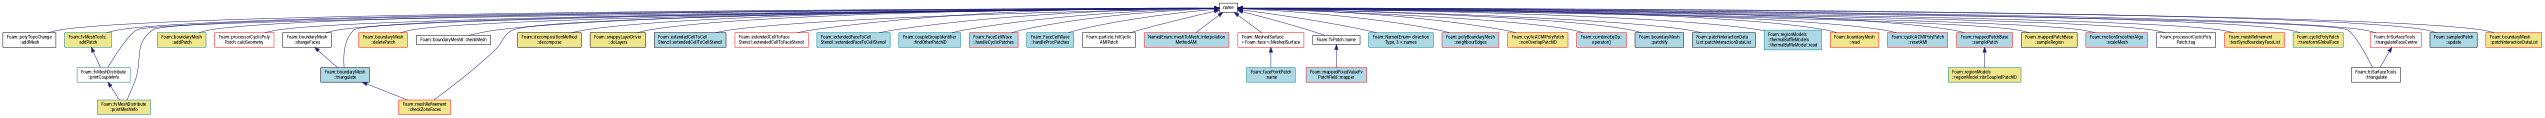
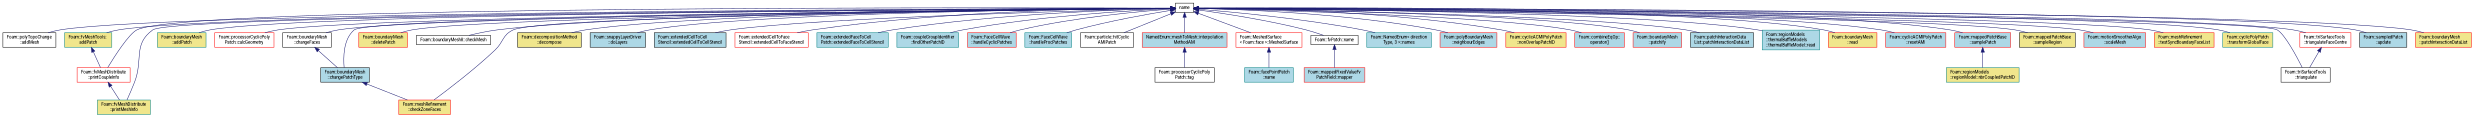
(1704, 14) -> (1185, 60)
(618, 40) -> (618, 40)
(854, 40) -> (853, 40)
(1659, 40) -> (1657, 40)
(104, 75) -> (104, 75)
(345, 75) -> (345, 75)
